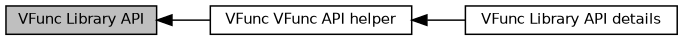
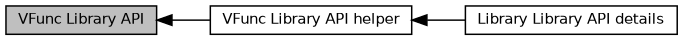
(311, 20) -> (311, 20)
(571, 20) -> (571, 20)
